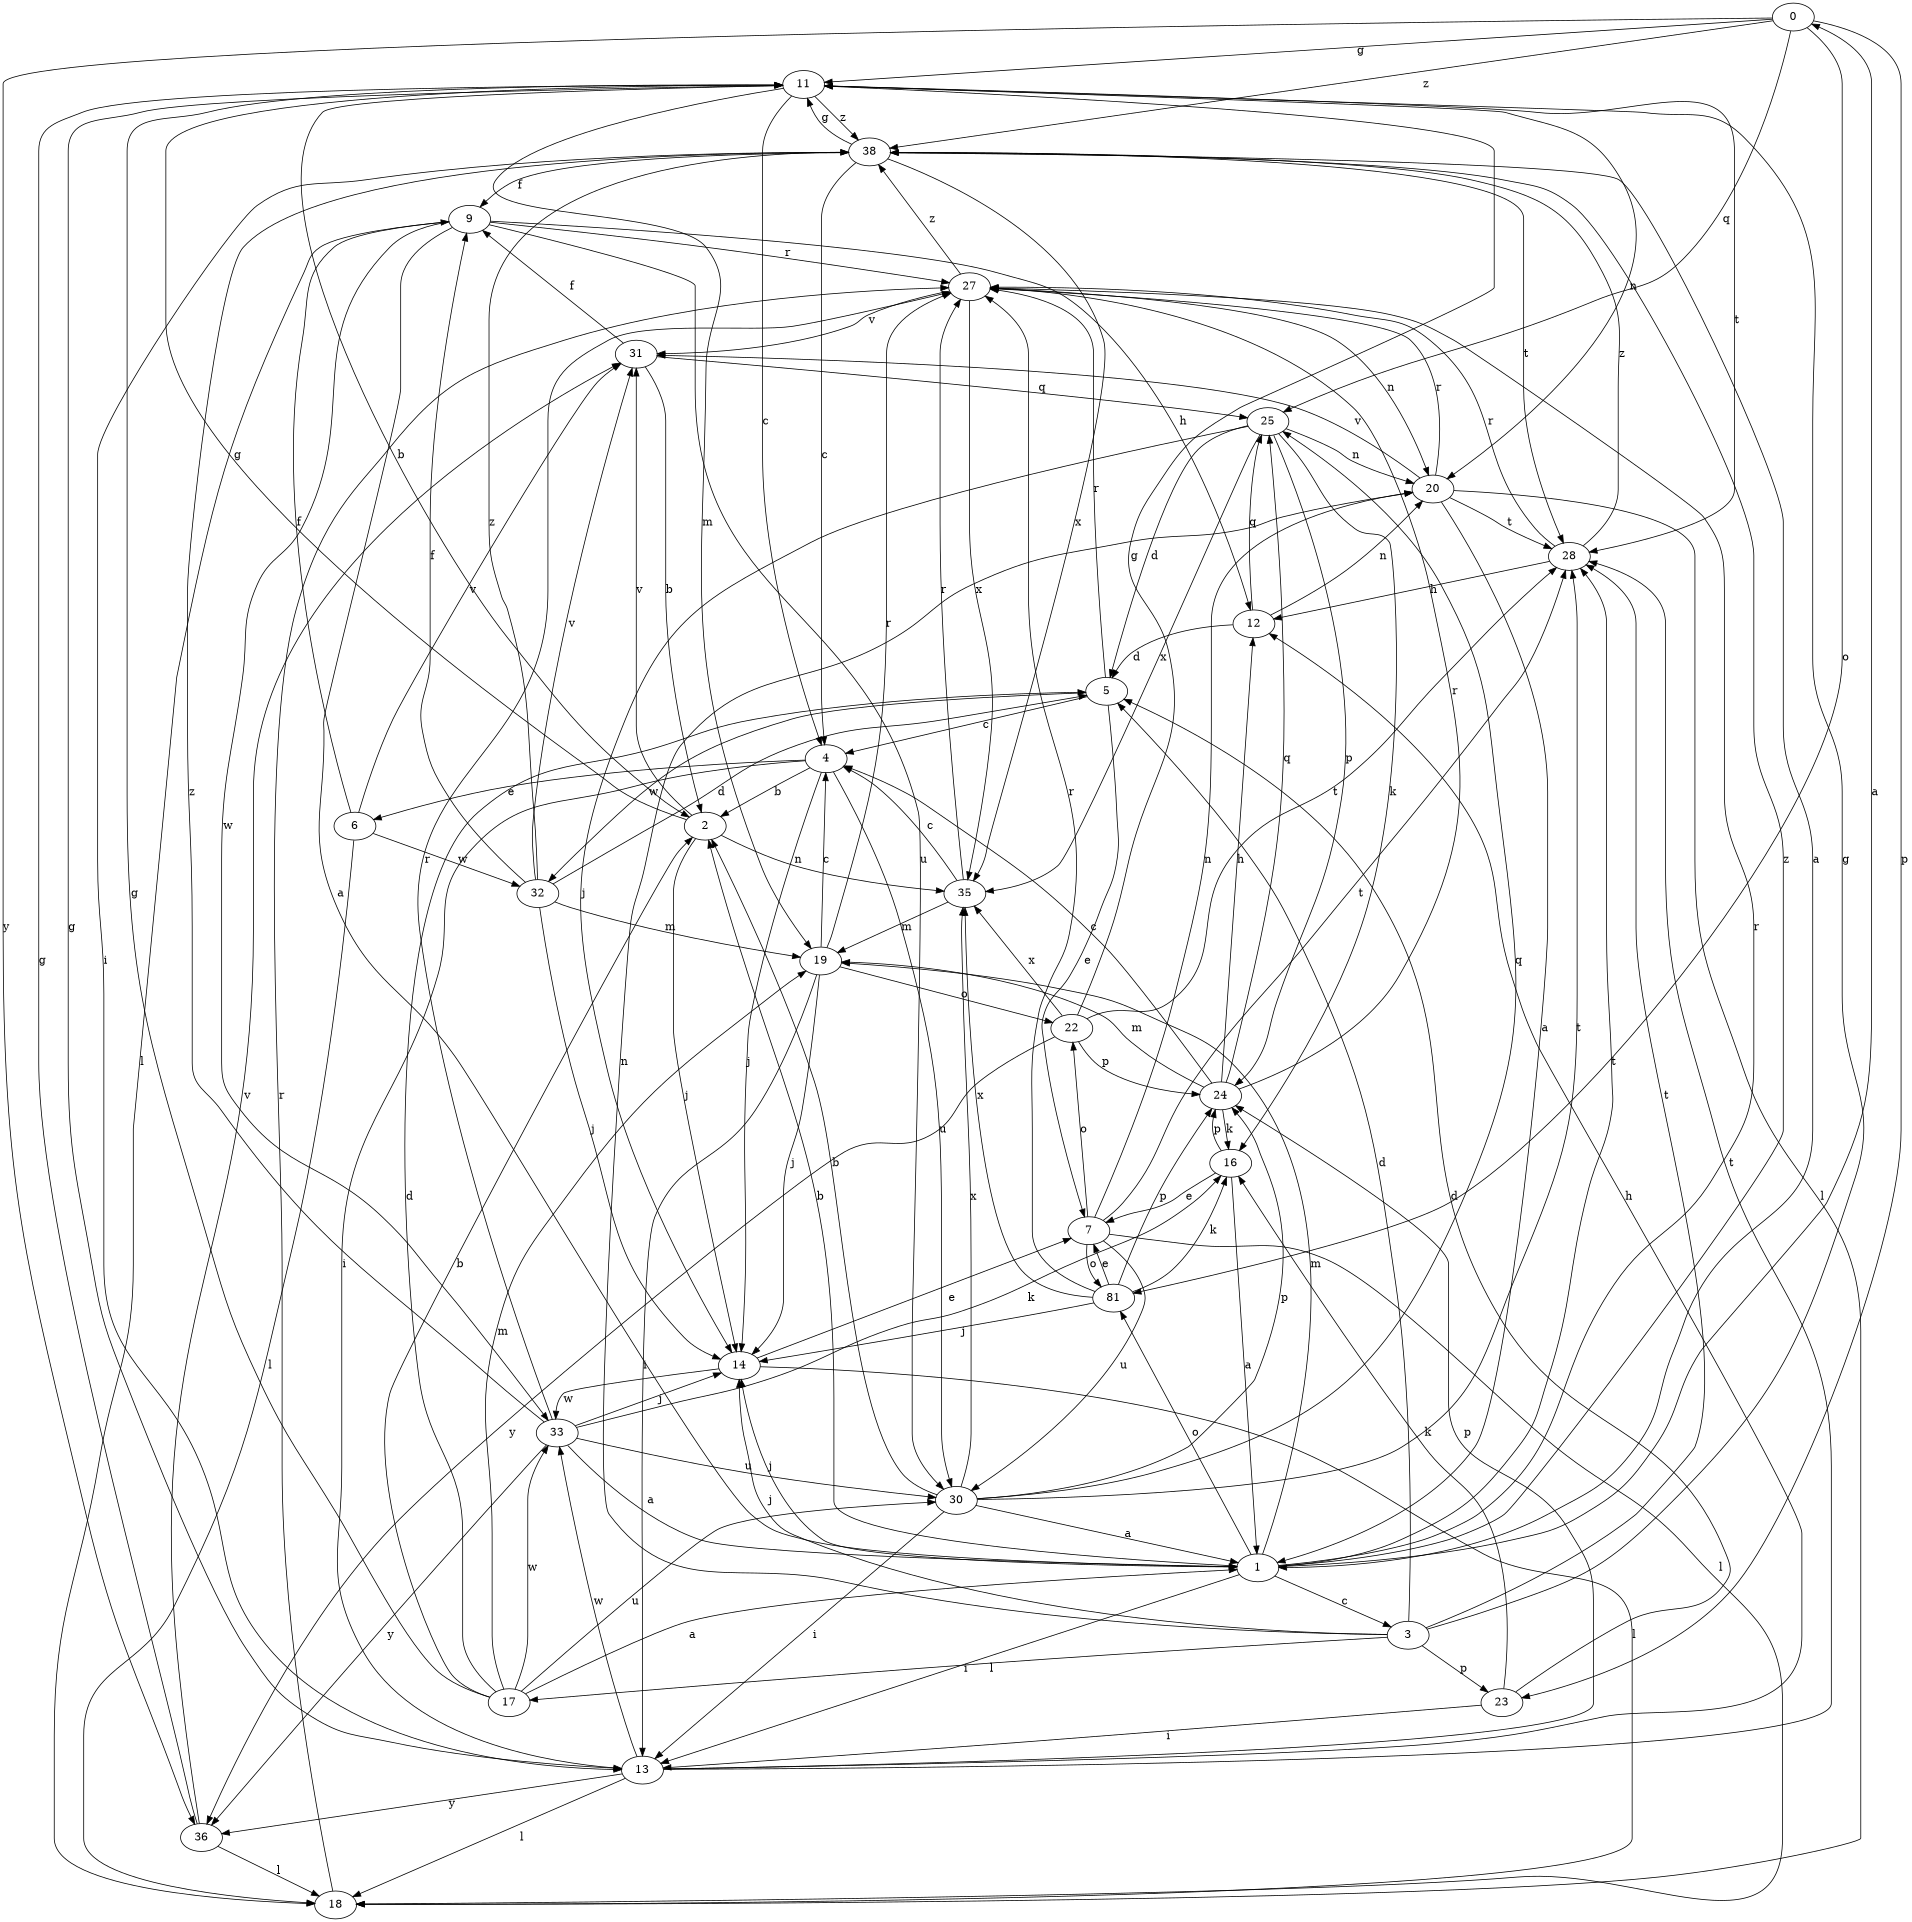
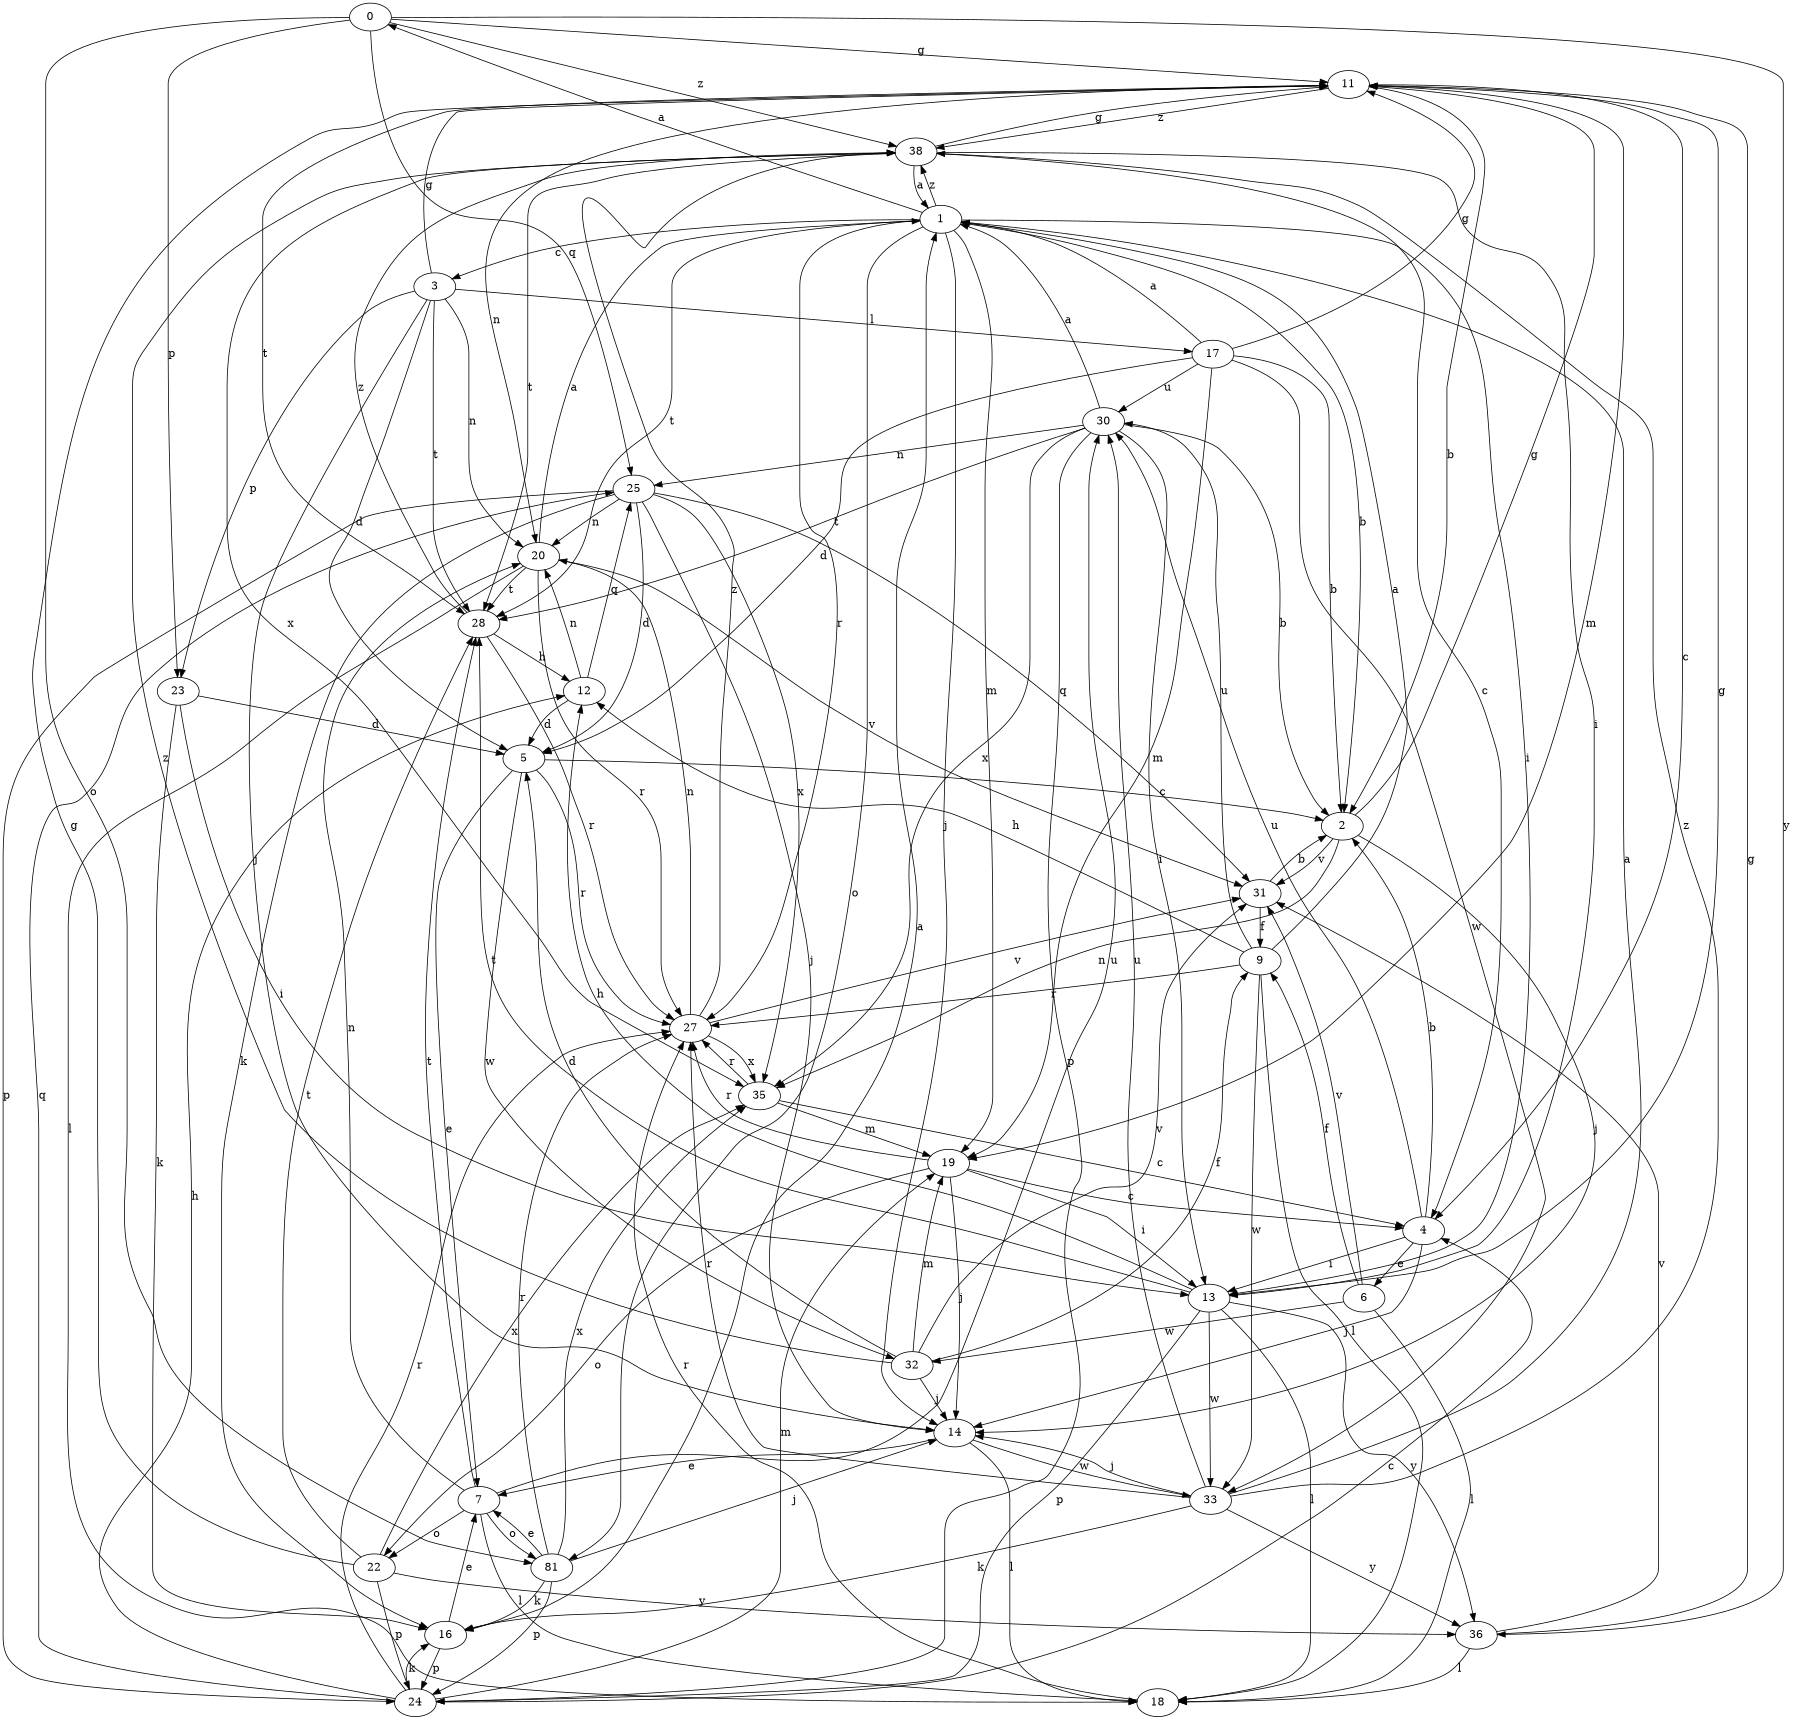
(571, 168) -> none
(949, 384) -> (976, 640)
(970, 724) -> (931, 777)
(1519, 961) -> (901, 455)
